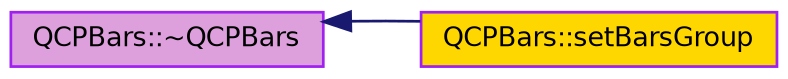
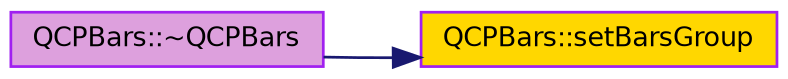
(386, 21) -> (358, 58)
